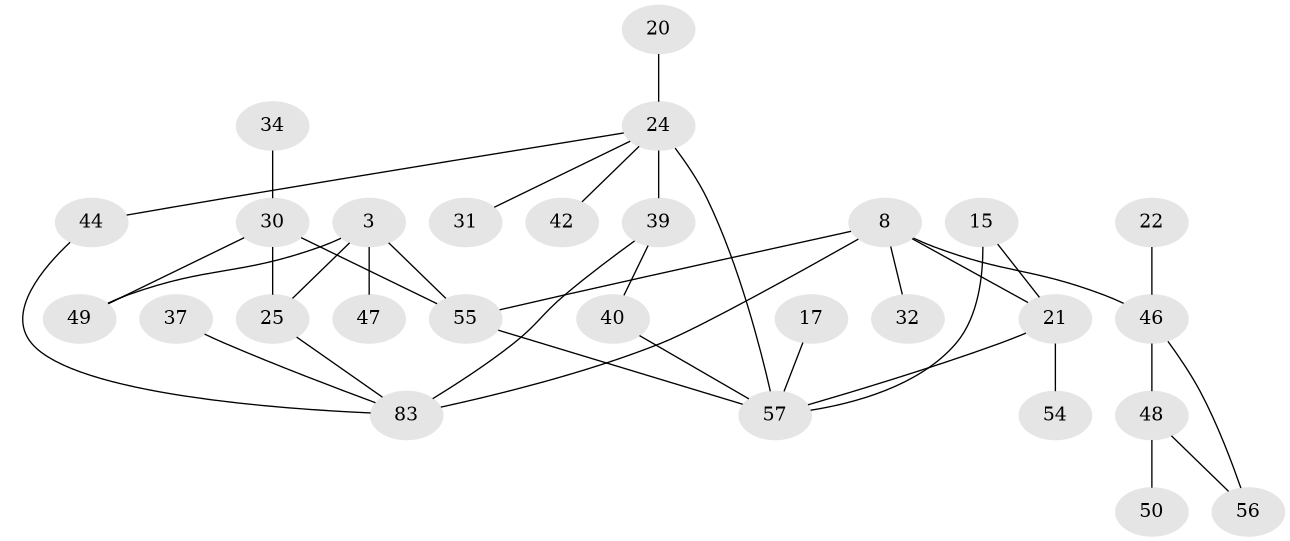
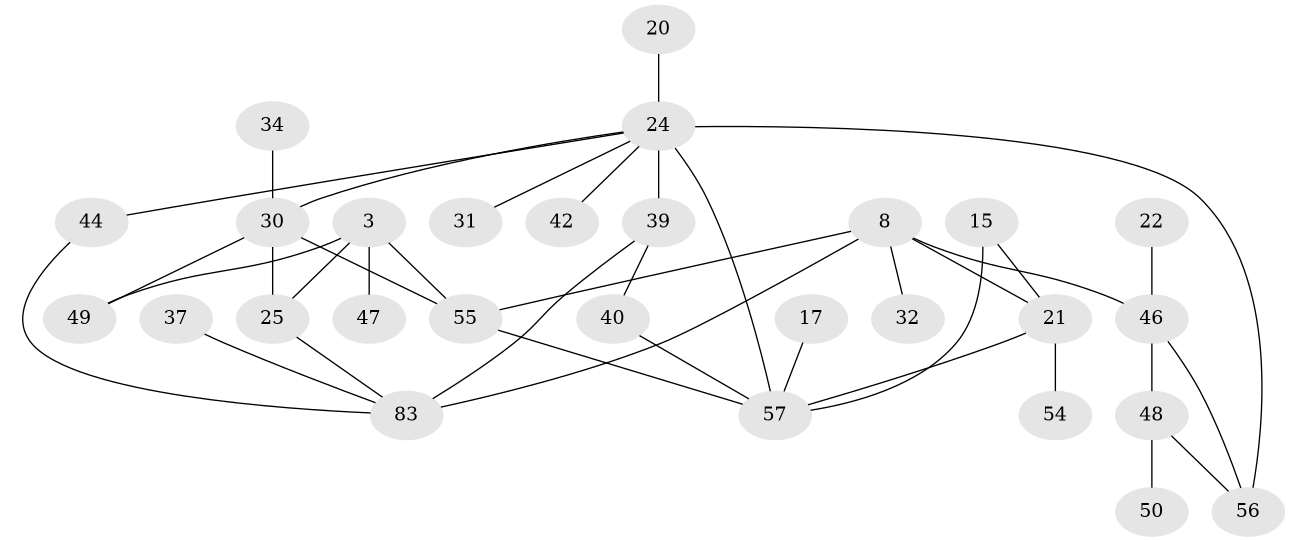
none -> (1104, 157)
none -> (379, 181)
